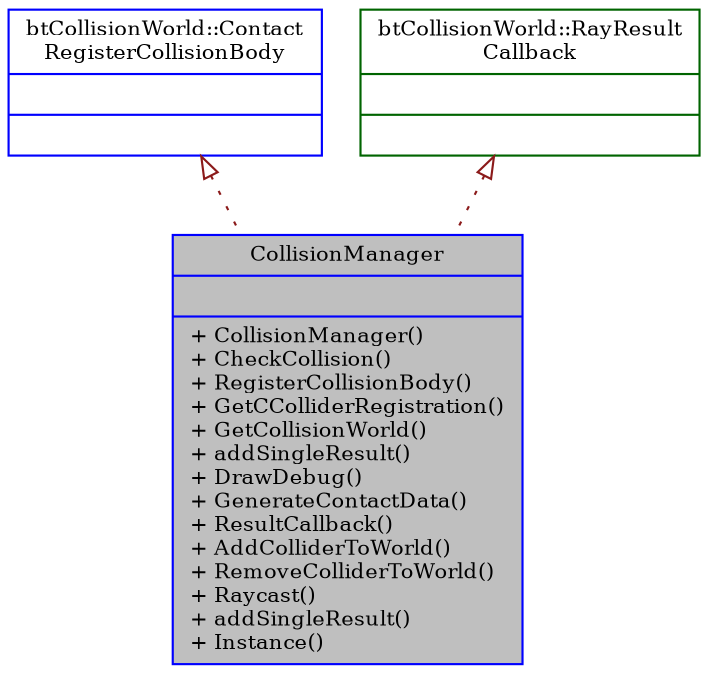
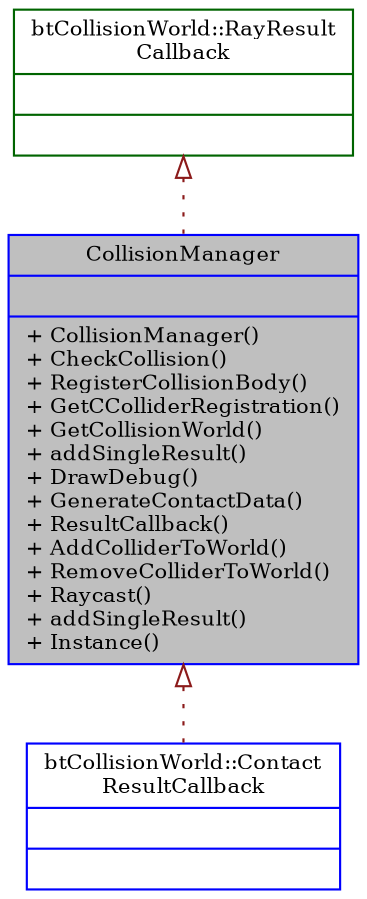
(165, 53) -> (183, 786)
(226, 205) -> (183, 715)
